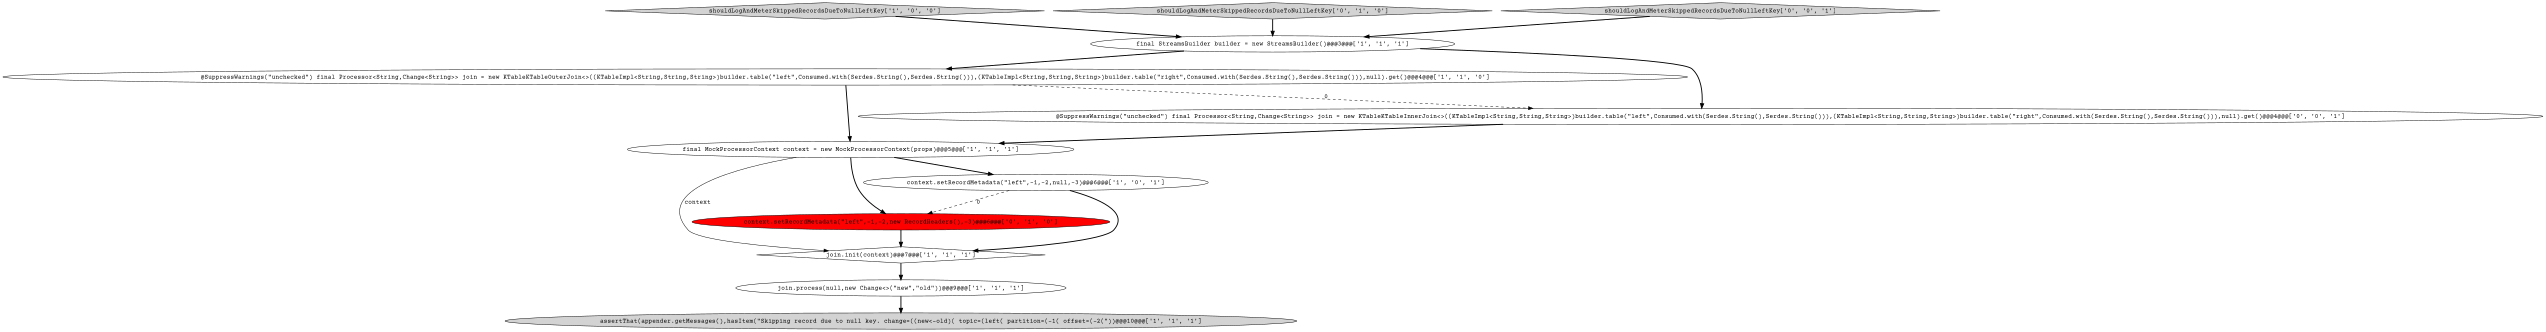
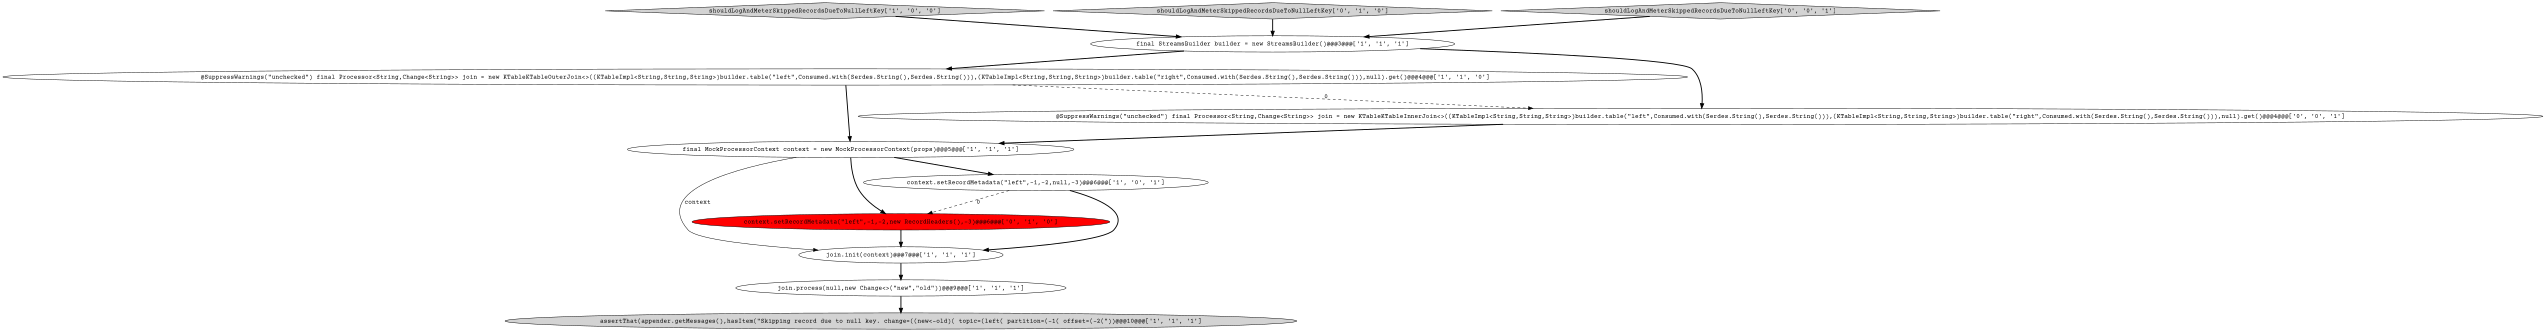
(901, 255) -> (901, 255)
